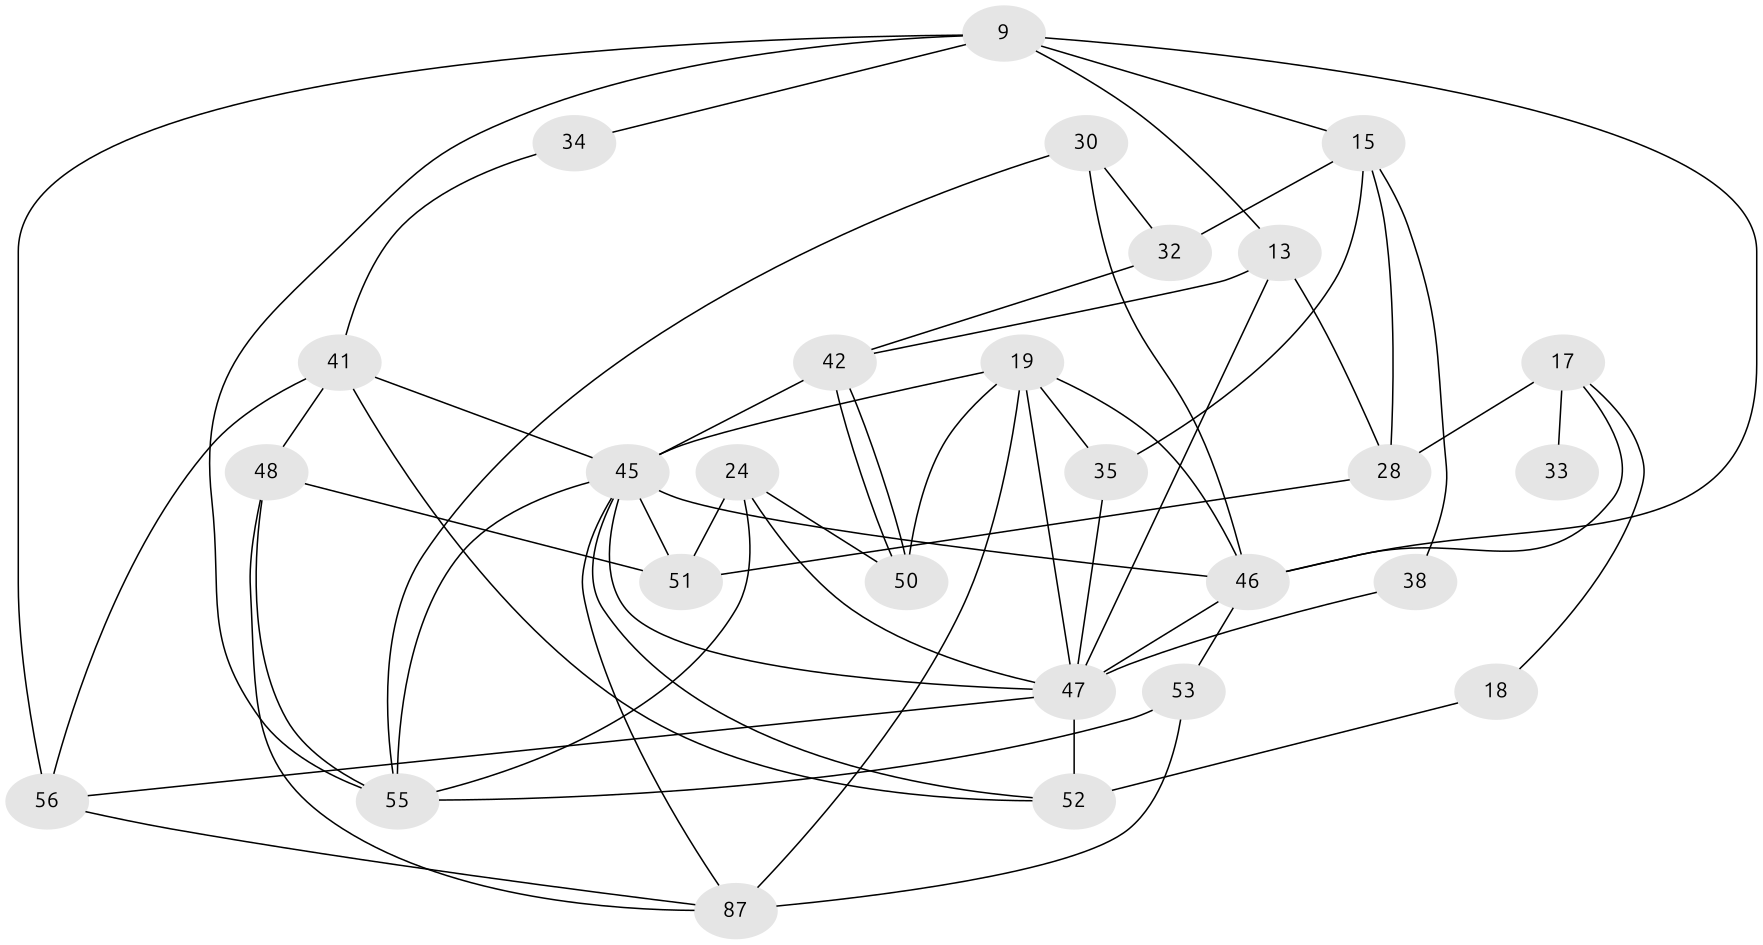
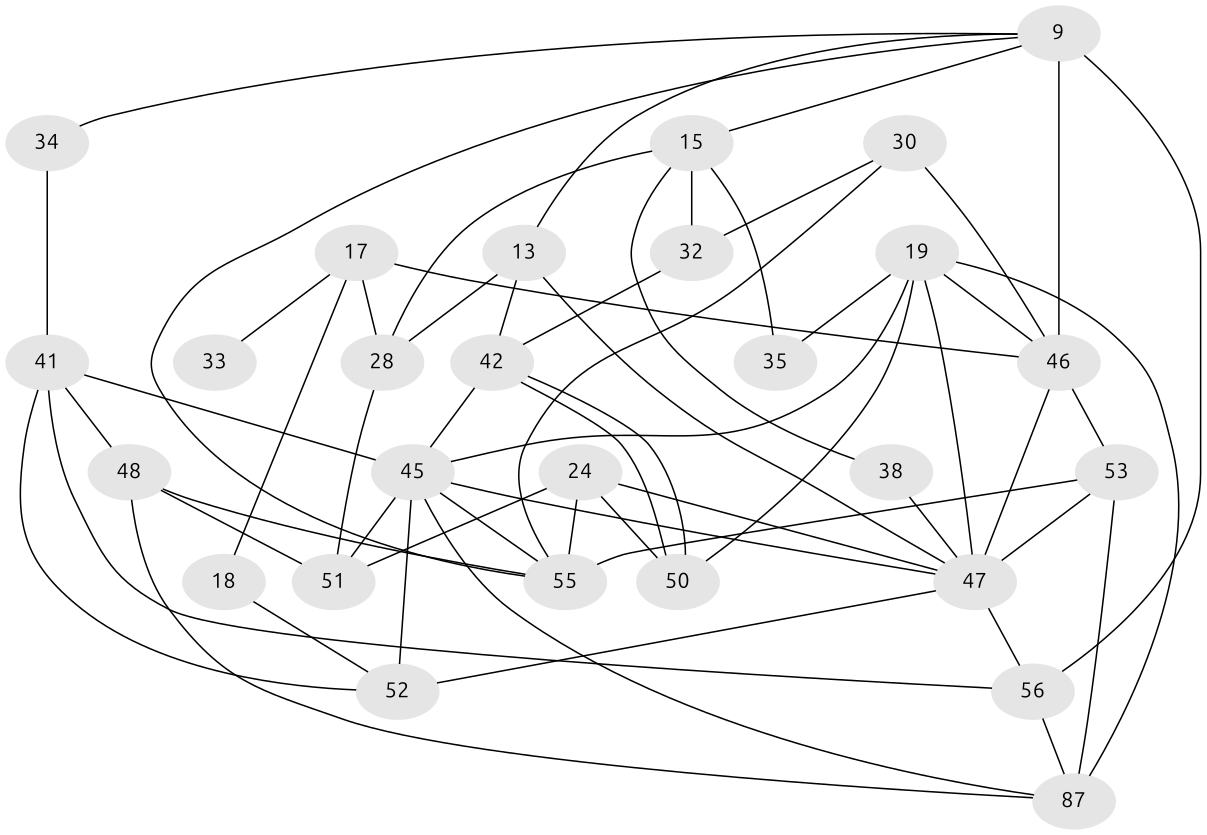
(973, 549) -> none
(1090, 582) -> (1046, 527)
